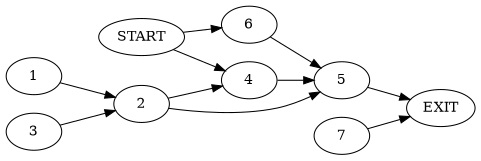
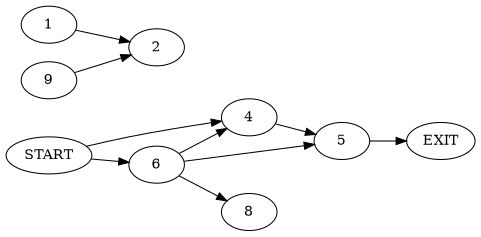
(190, 93) -> (198, 143)
(241, 112) -> none
(34, 132) -> (49, 80)
(342, 136) -> none
none -> (249, 212)
